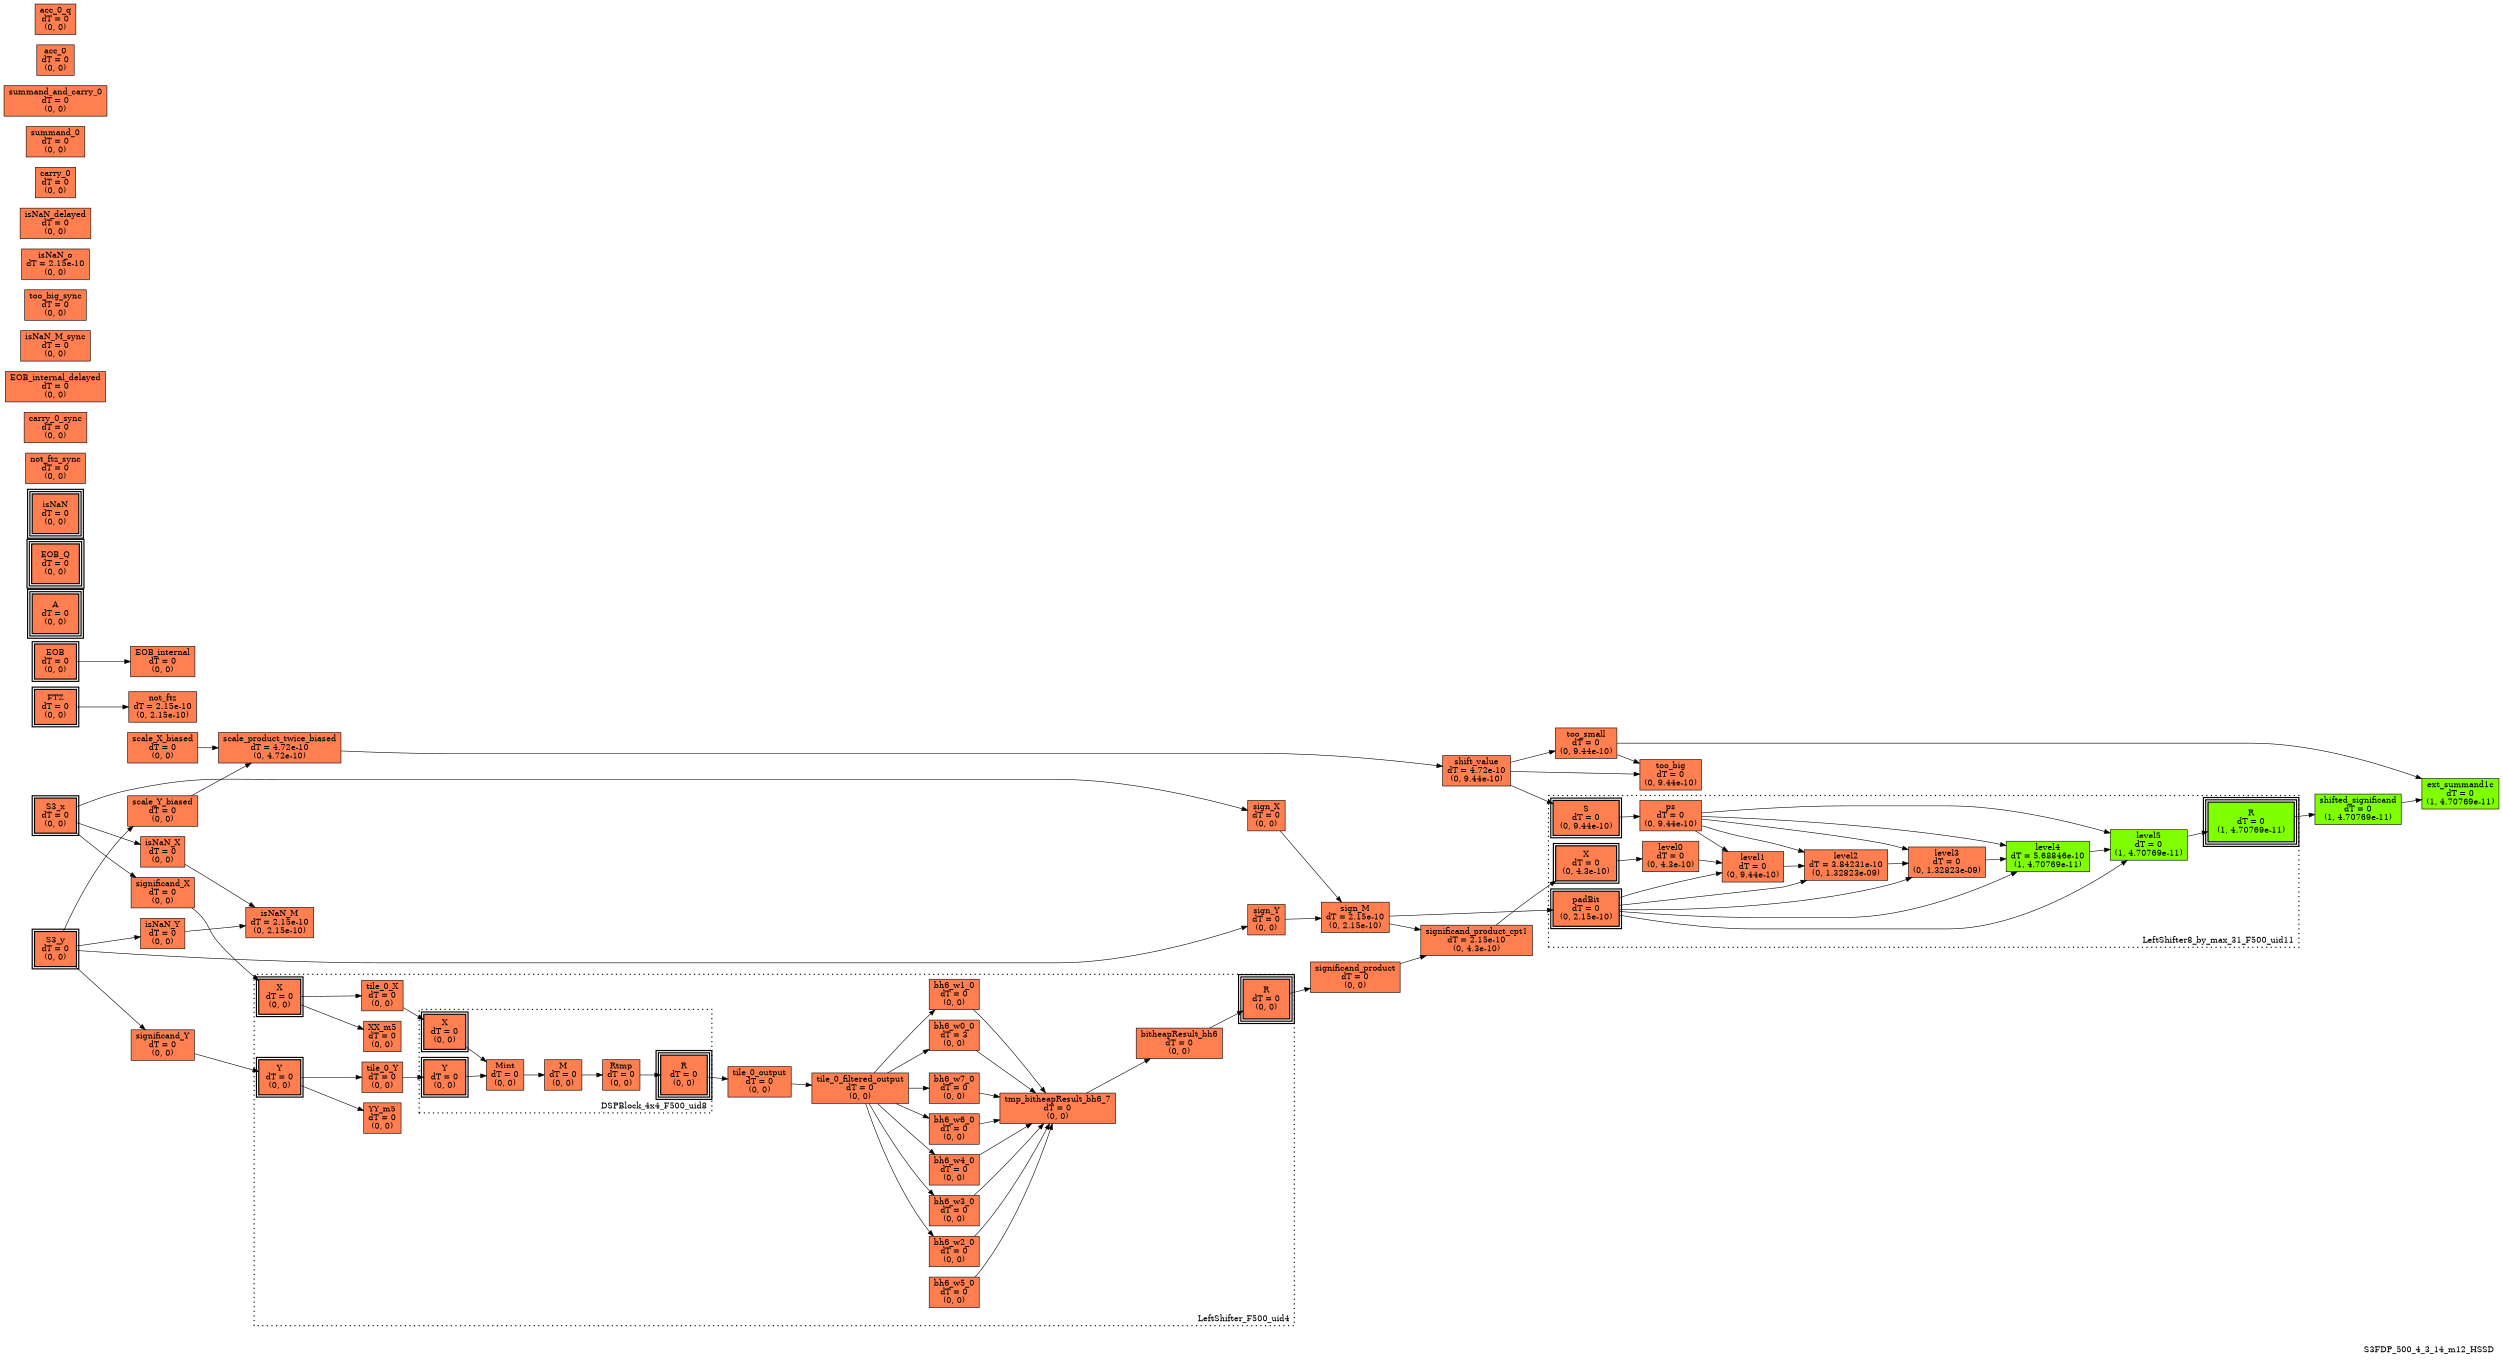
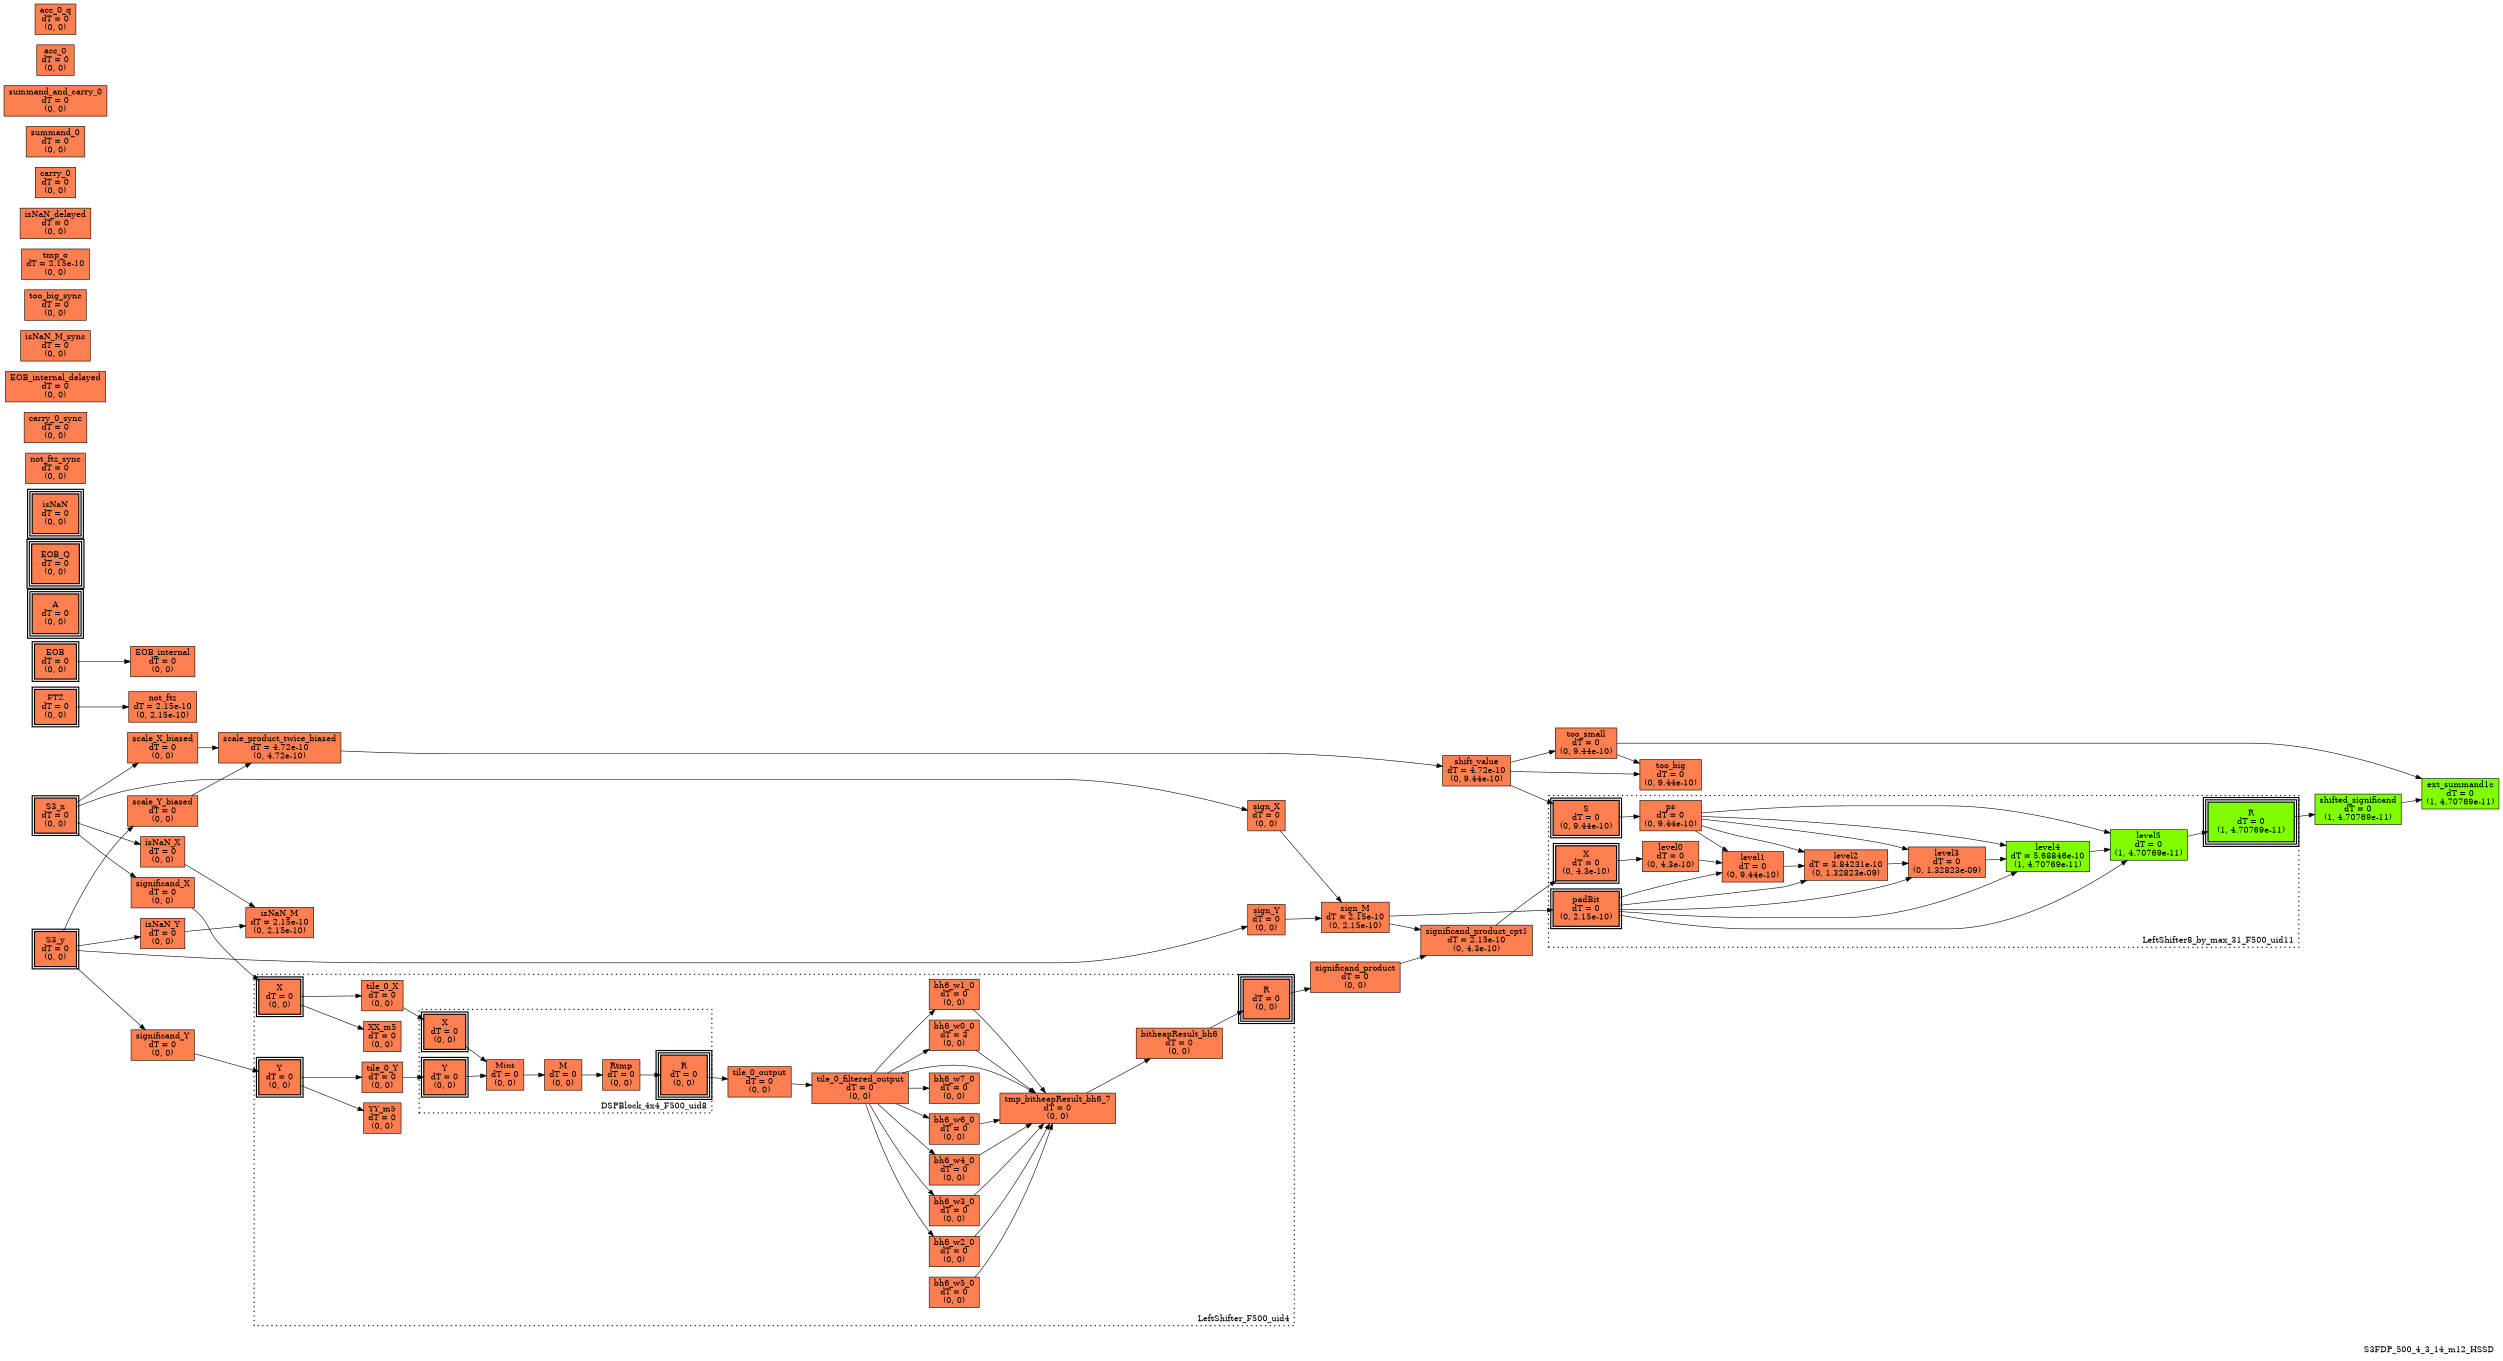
(55, 264) -> (55, 264)
none -> (105, 784)
(987, 1094) -> (968, 1066)
